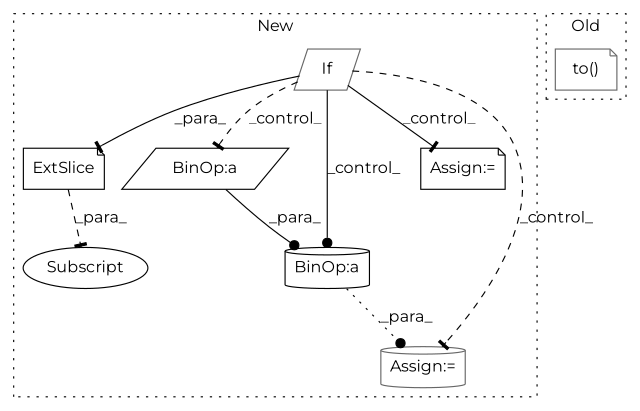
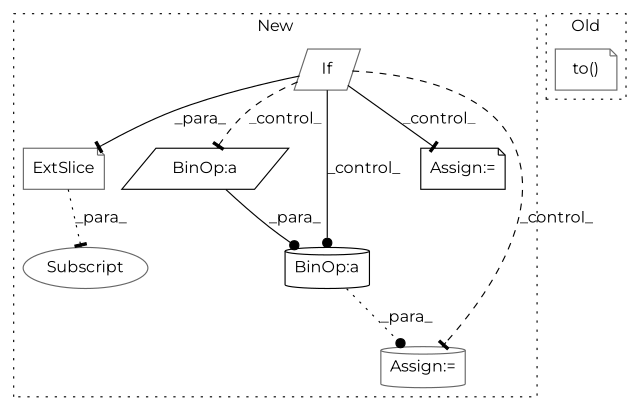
(64, 169) -> (64, 169)
(74, 216) -> (74, 216)
(86, 268) -> (86, 268)
